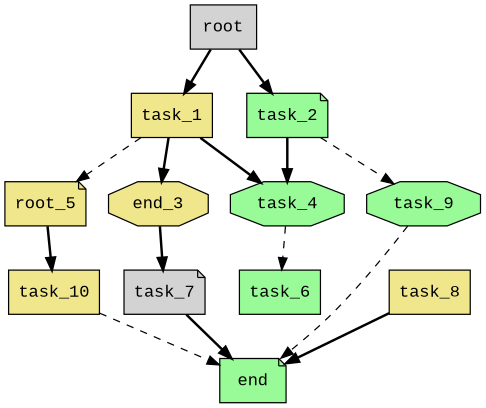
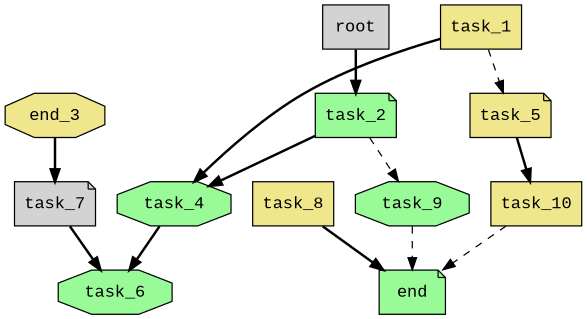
(201, 66) -> none
(166, 154) -> none
(45, 204) -> (511, 115)
(284, 242) -> (148, 243)
(280, 292) -> (115, 292)
(204, 332) -> (82, 243)
